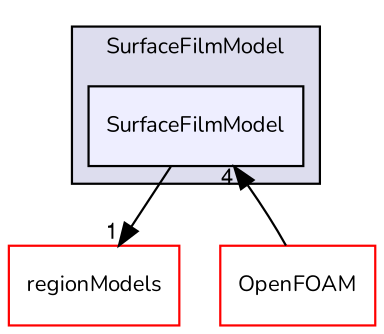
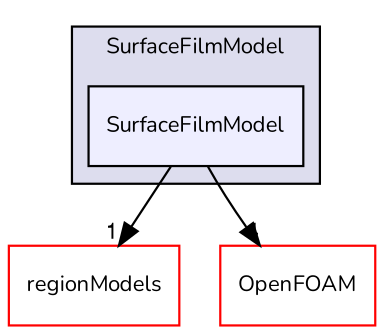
(268, 215) -> (226, 197)
